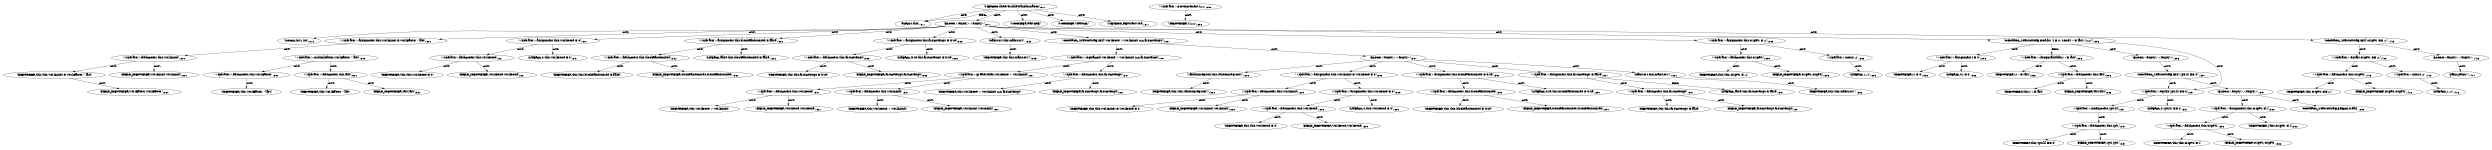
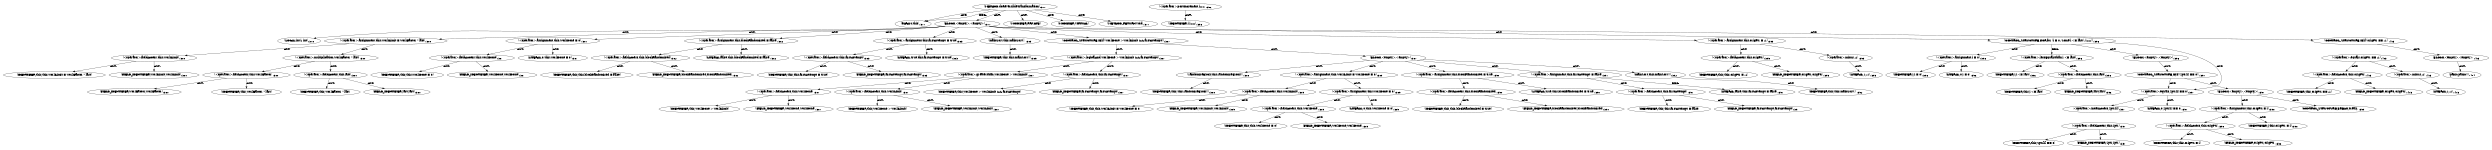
(2359, 48) -> none
none -> (359, 49)
(1162, 58) -> (1162, 58)
(93, 83) -> (191, 83)
(2099, 117) -> none
